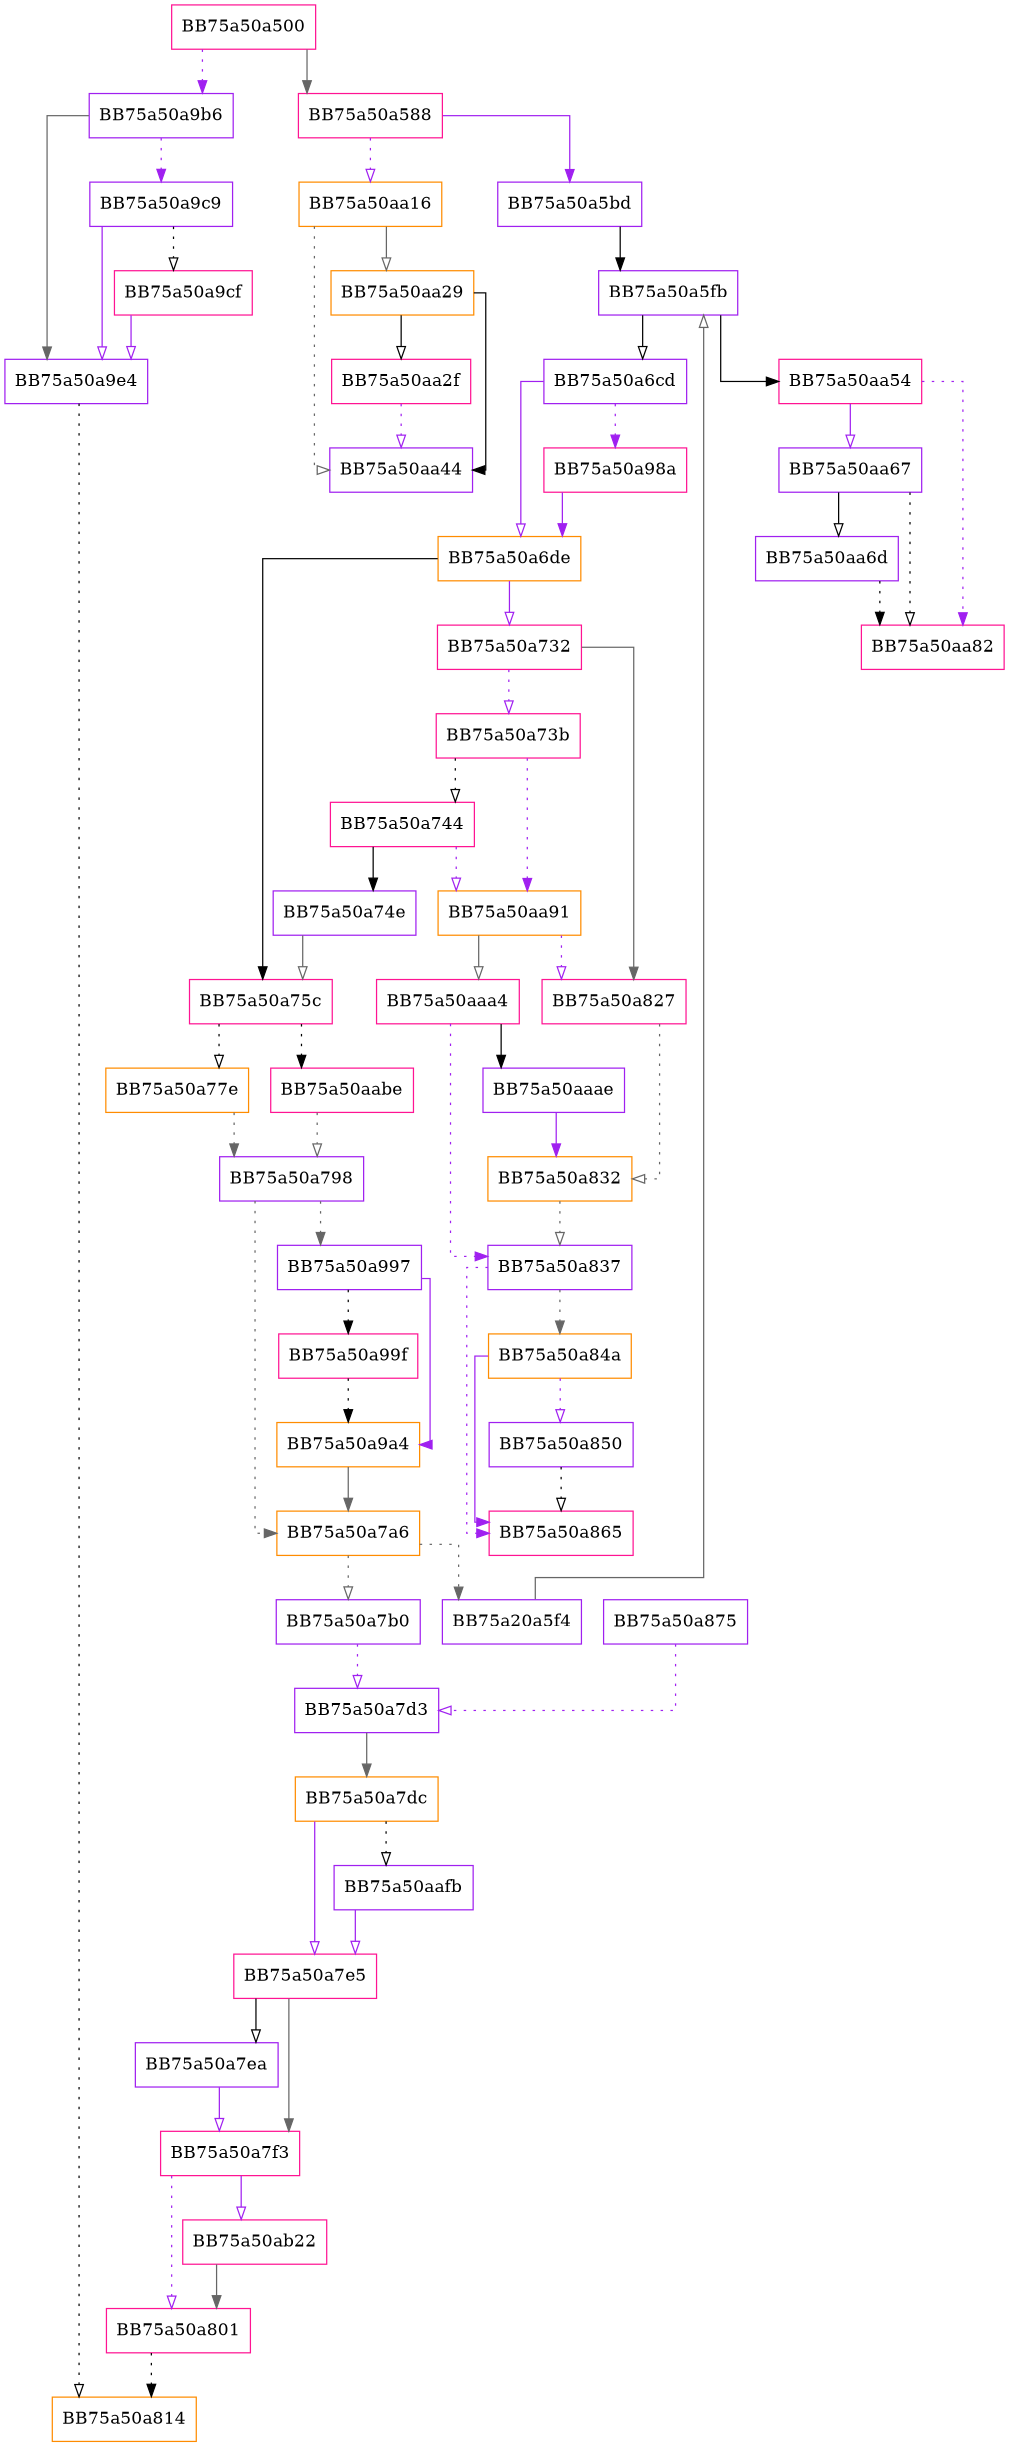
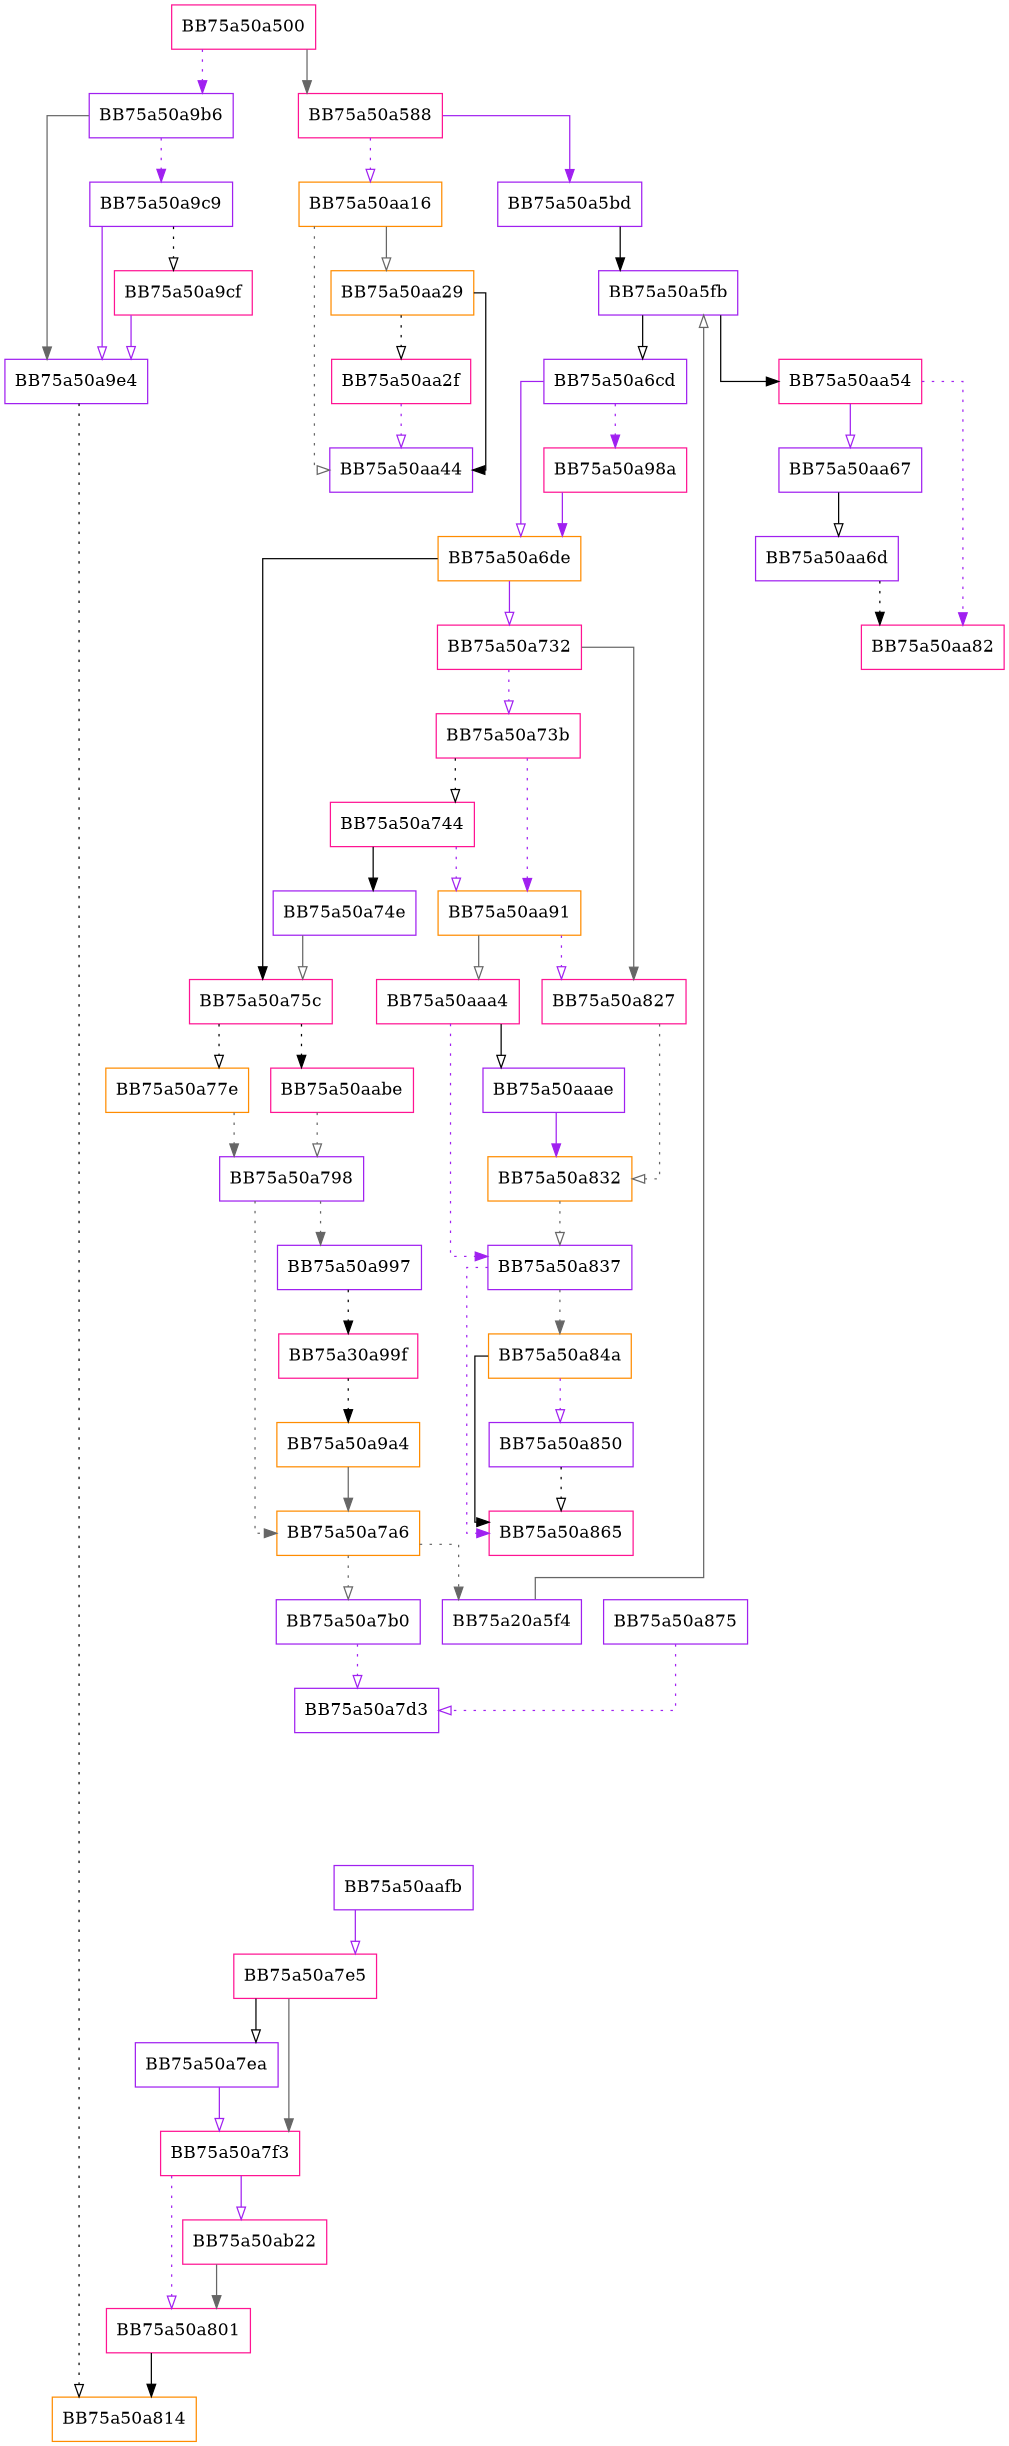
(401, 331) -> (401, 331)
(910, 553) -> none
(501, 1040) -> (501, 1040)
(348, 1356) -> (348, 1356)
(430, 1358) -> none
(475, 1433) -> (475, 1433)
(367, 1799) -> none
(151, 2369) -> (151, 2369)
